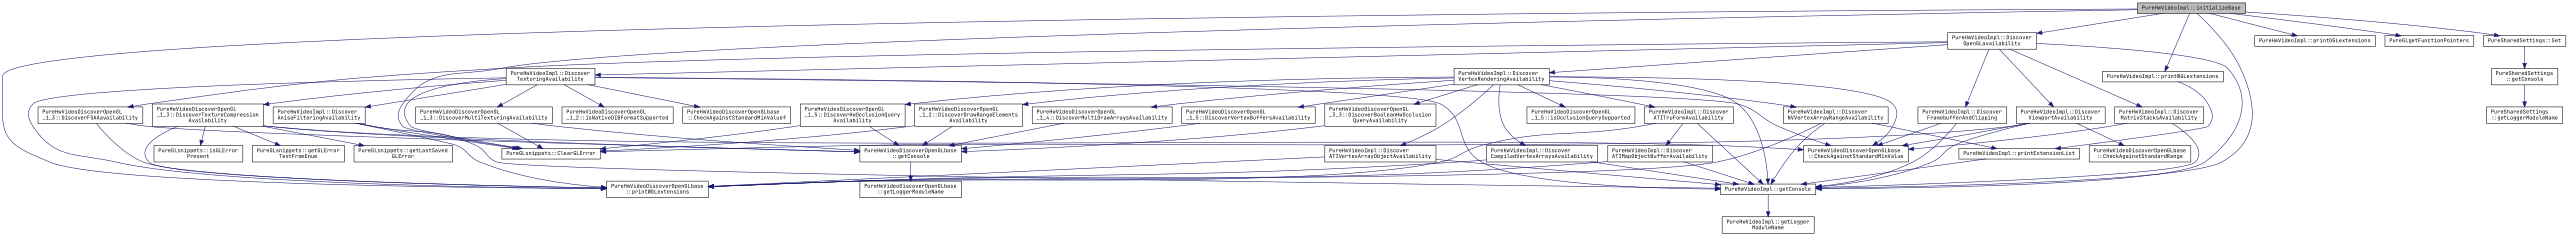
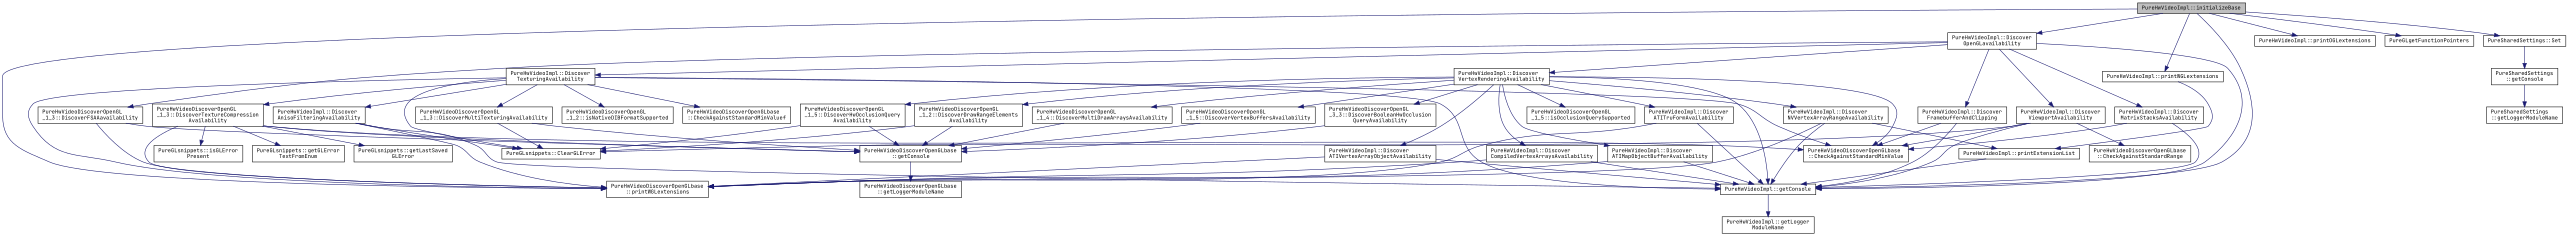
(1195, 32) -> none
(1676, 132) -> (1536, 132)
